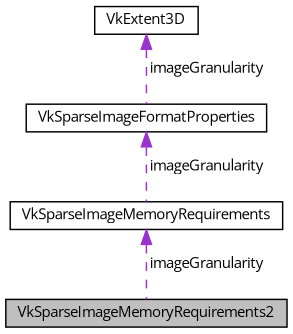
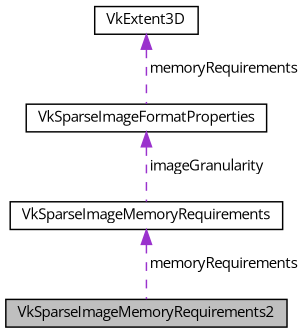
(205, 69) -> (222, 69)
(205, 264) -> (222, 264)
